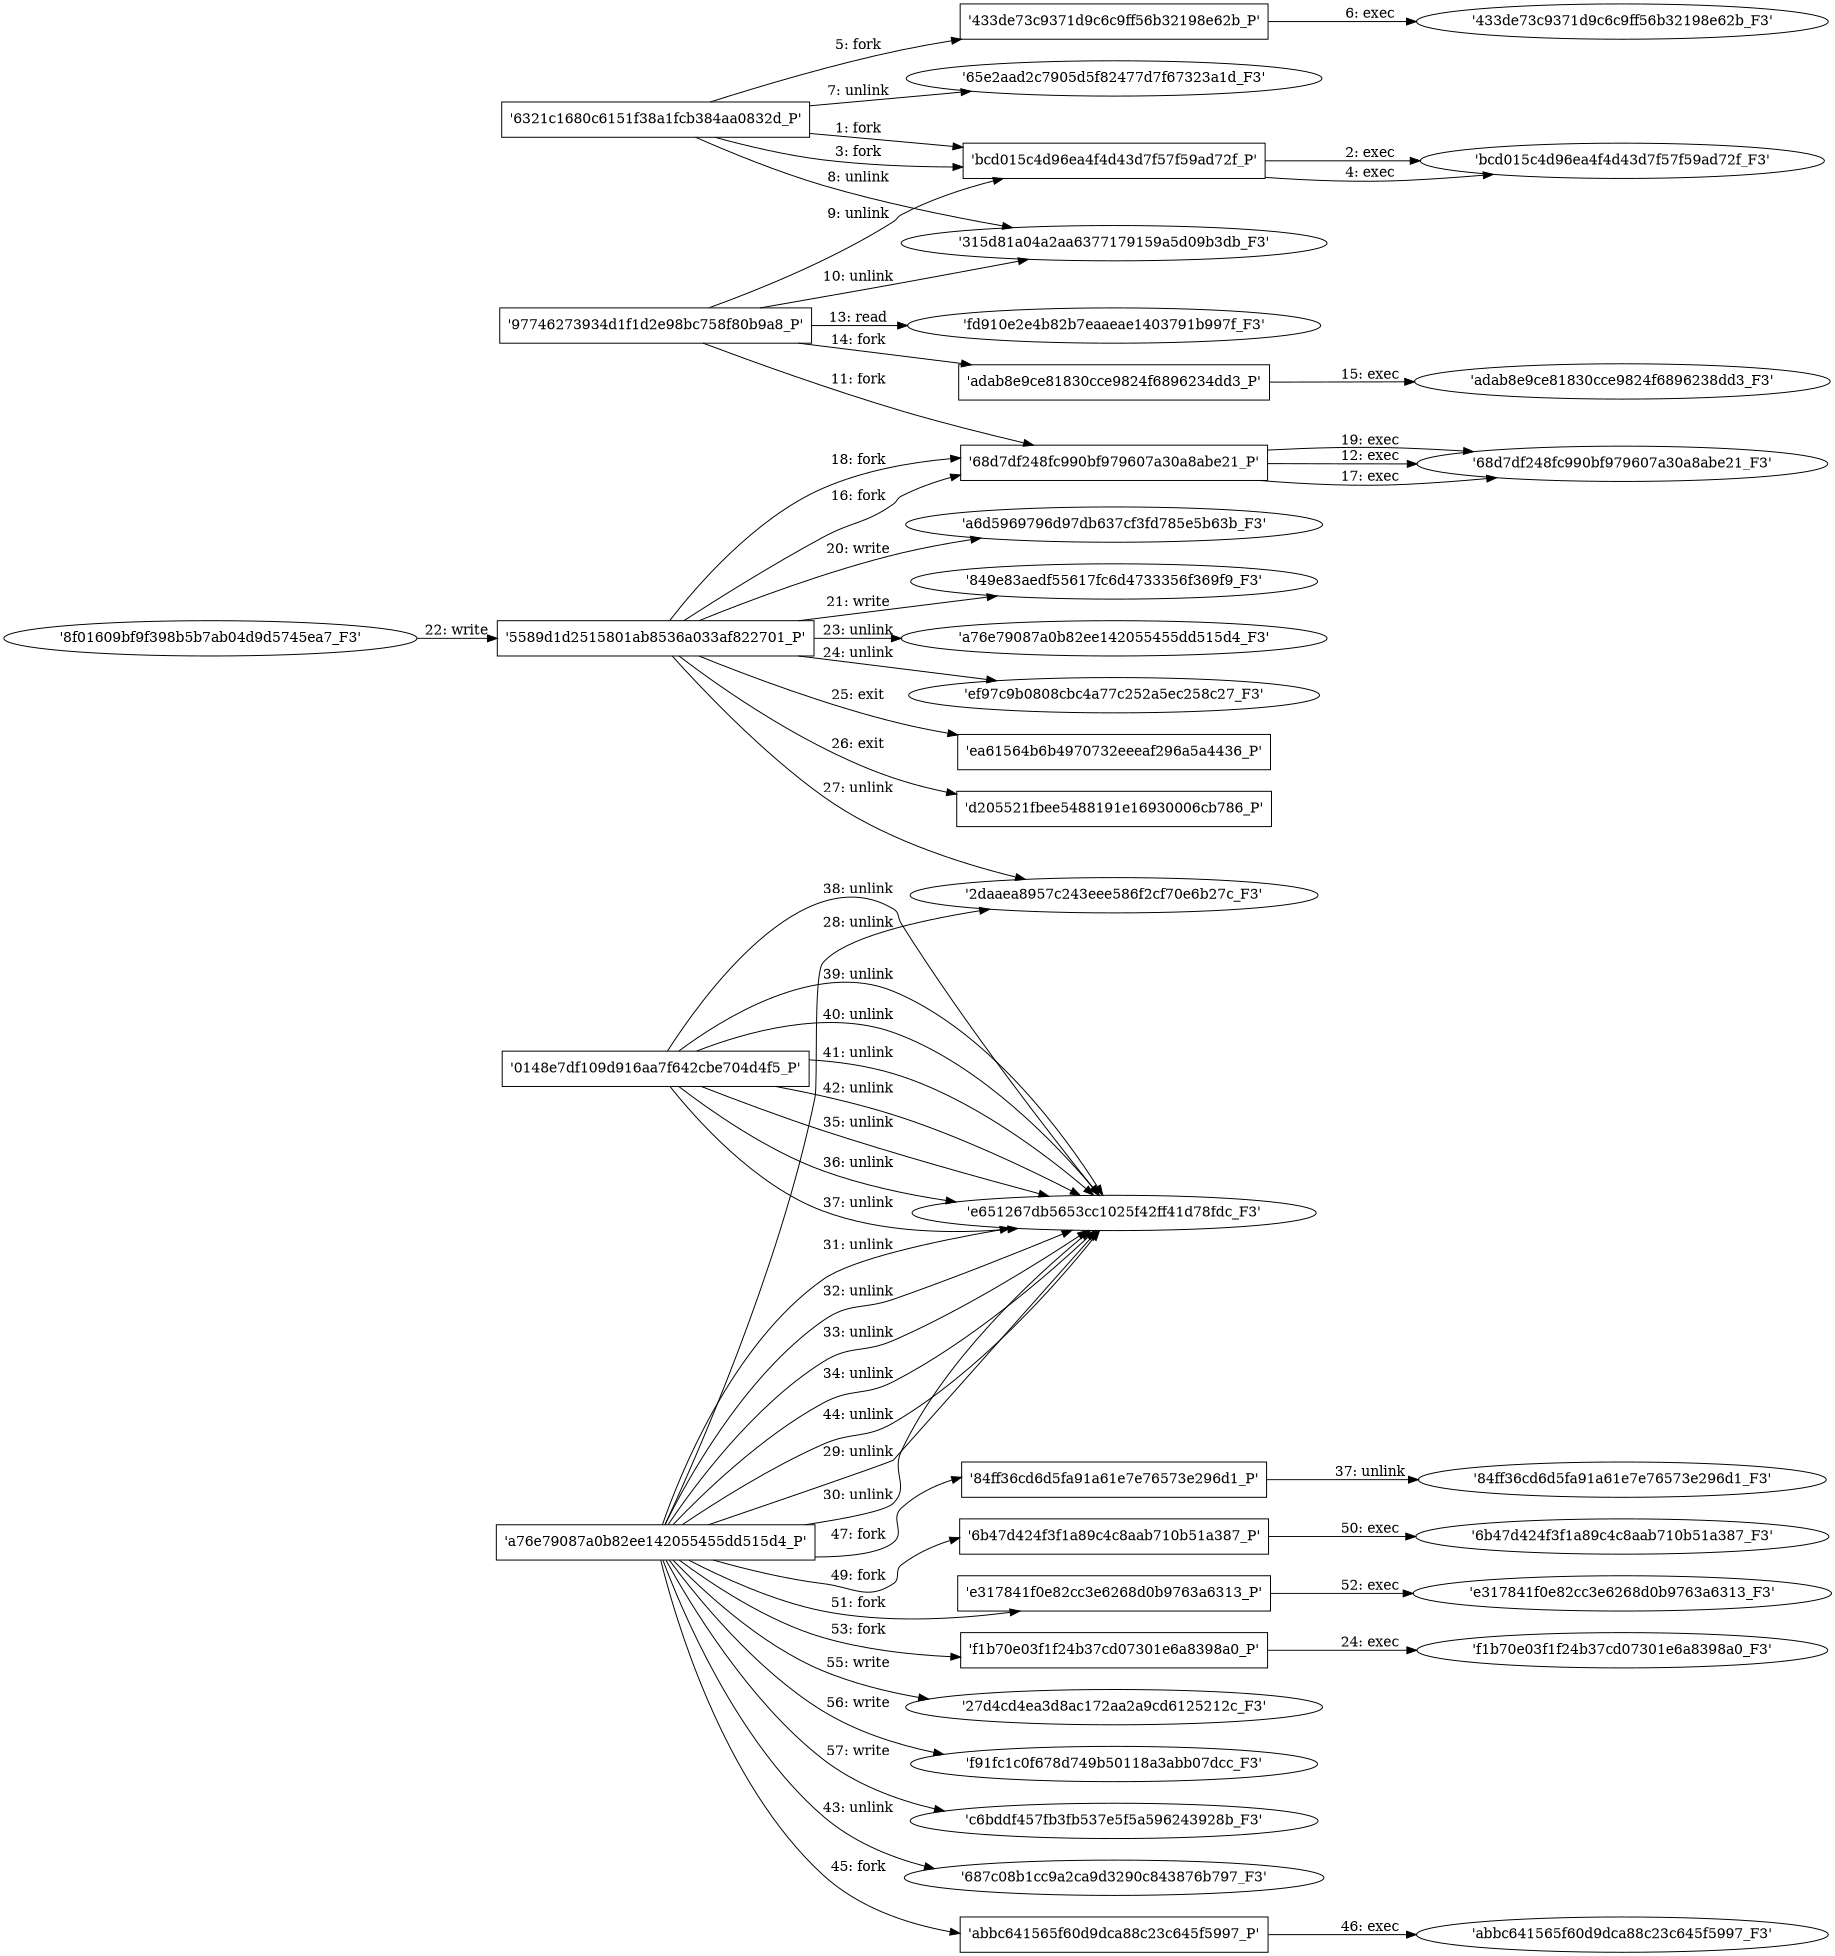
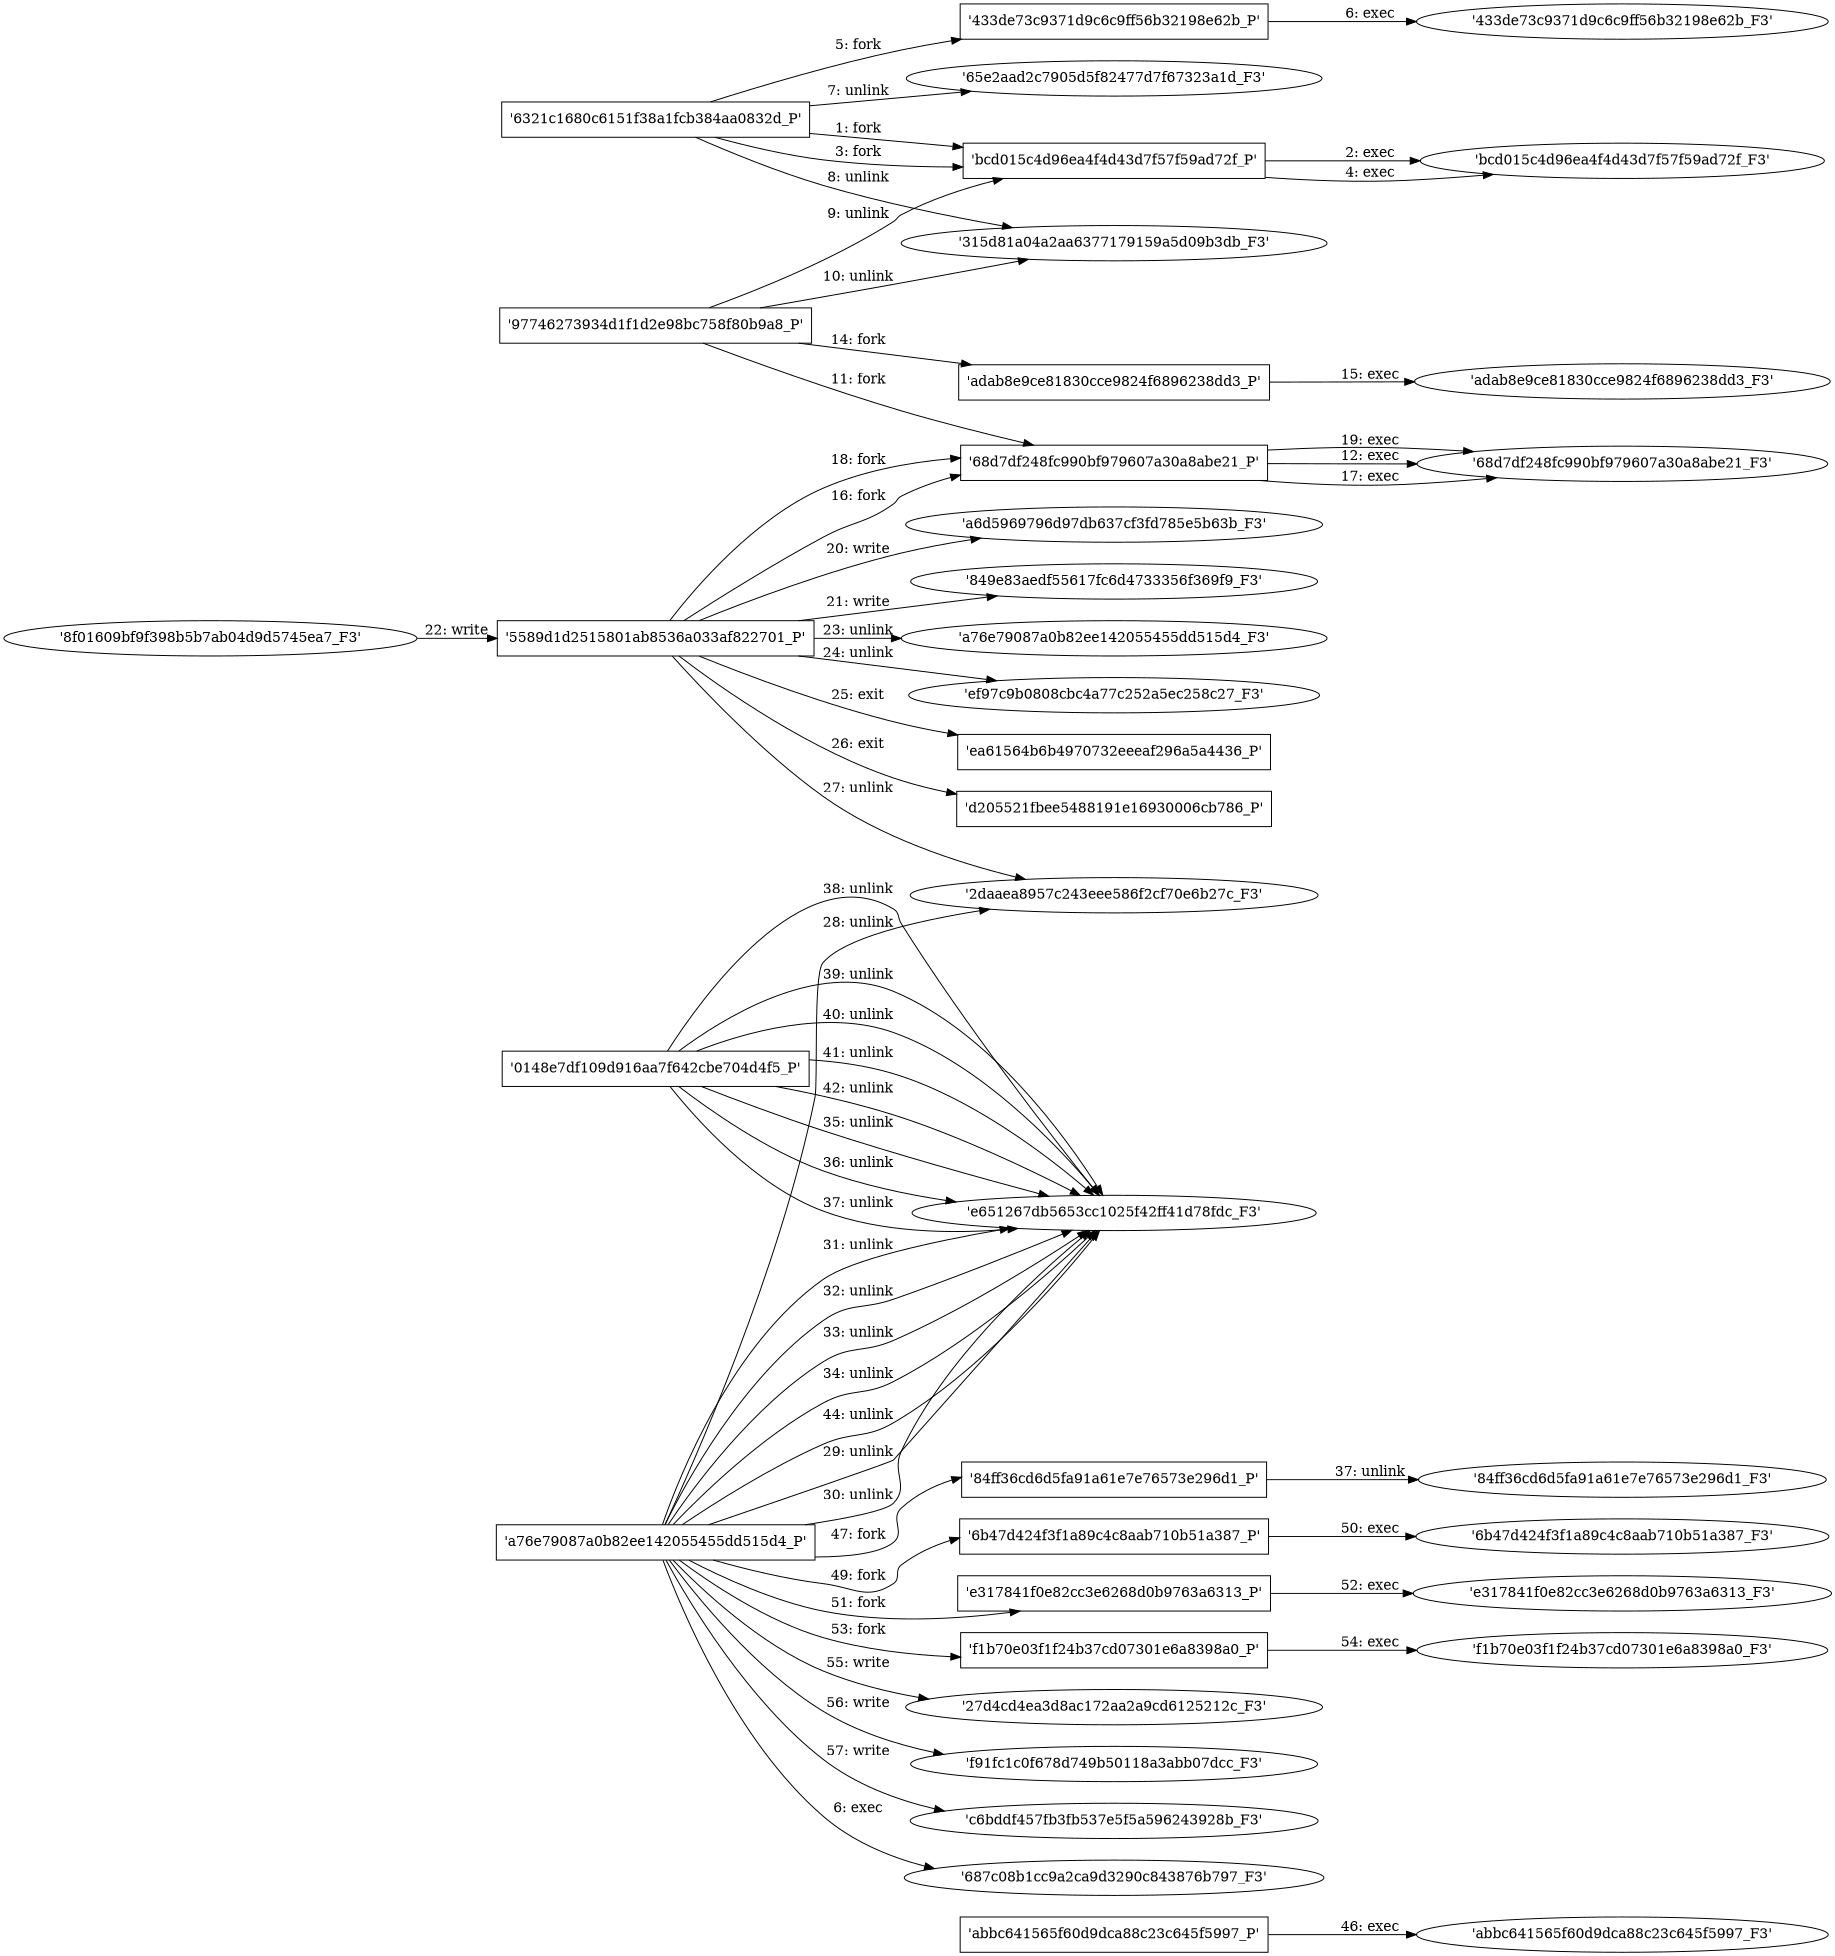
(1114, 326) -> none
(1114, 382) -> (1114, 382)
(1370, 1643) -> (1370, 1643)
(755, 1791) -> none
(858, 1809) -> (858, 1809)
